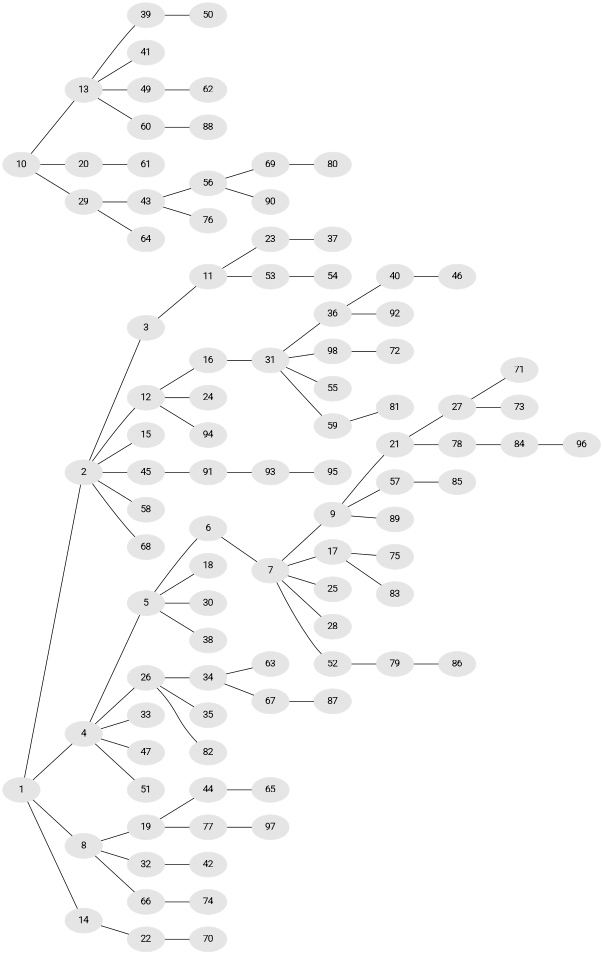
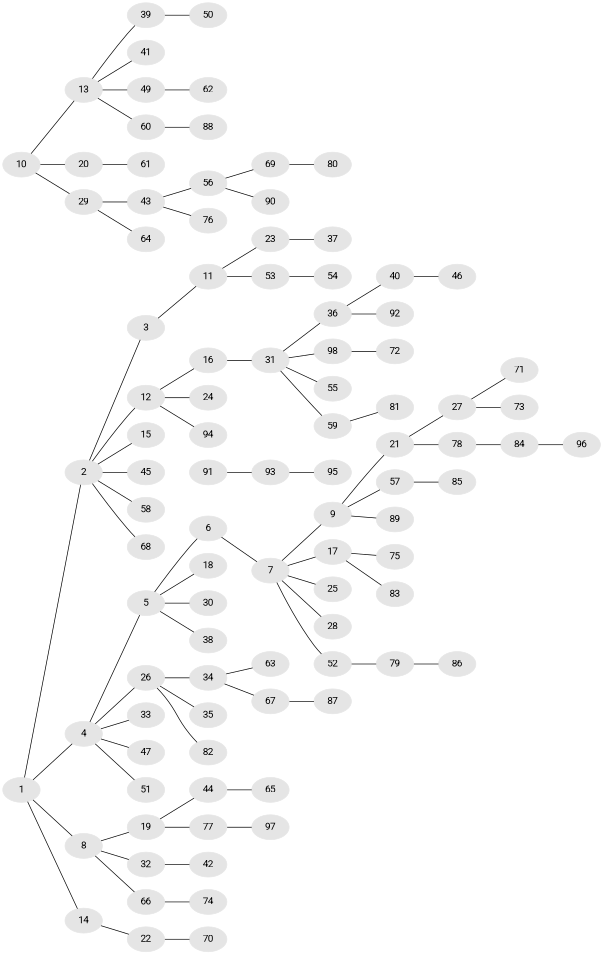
(177, 472) -> none
